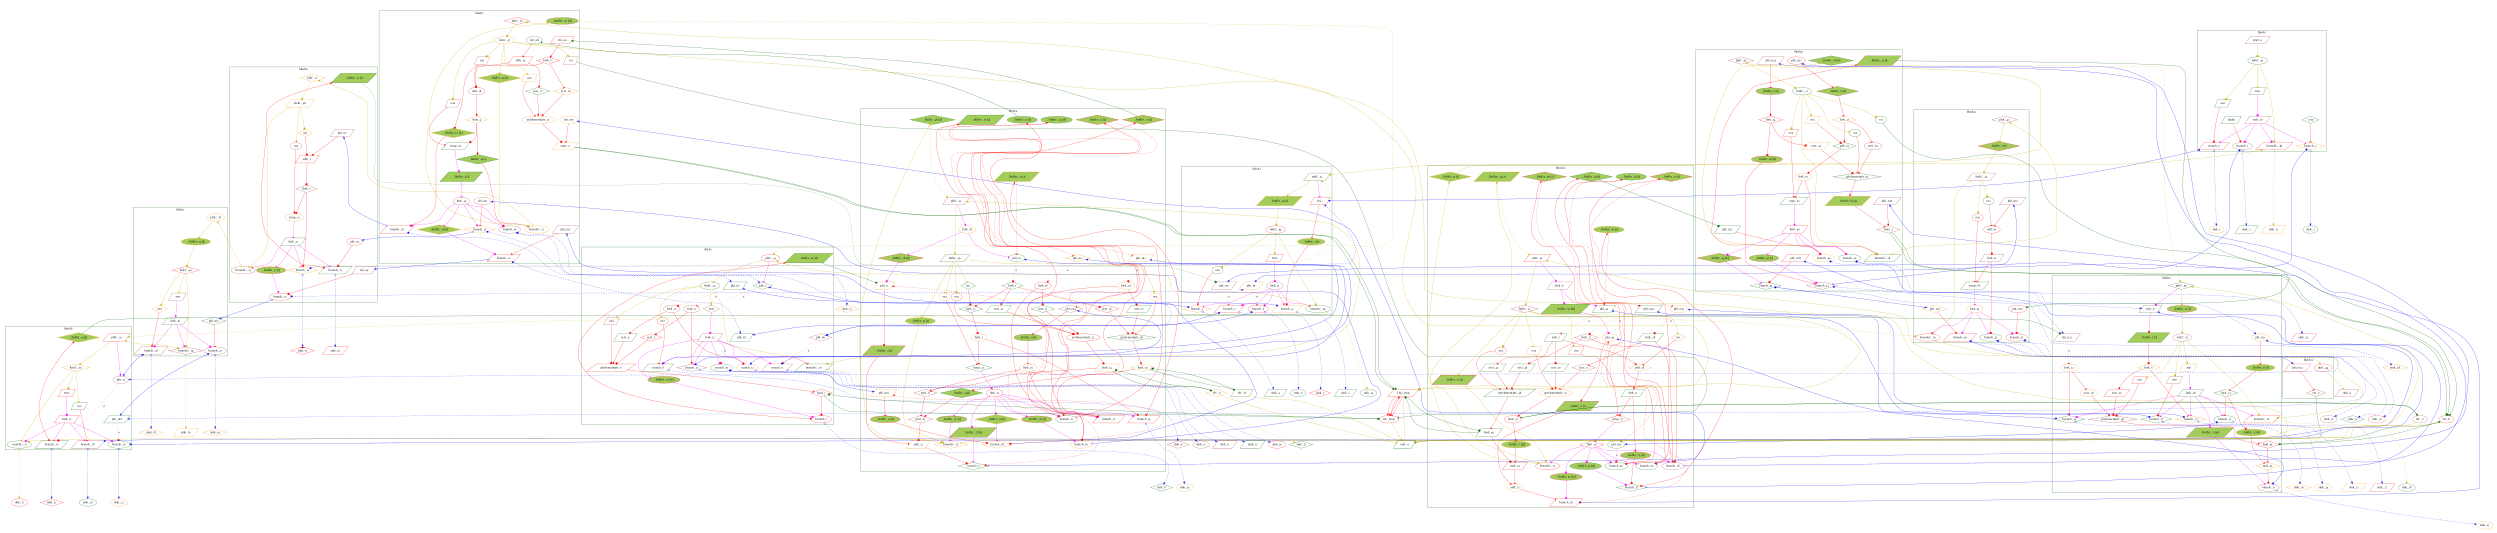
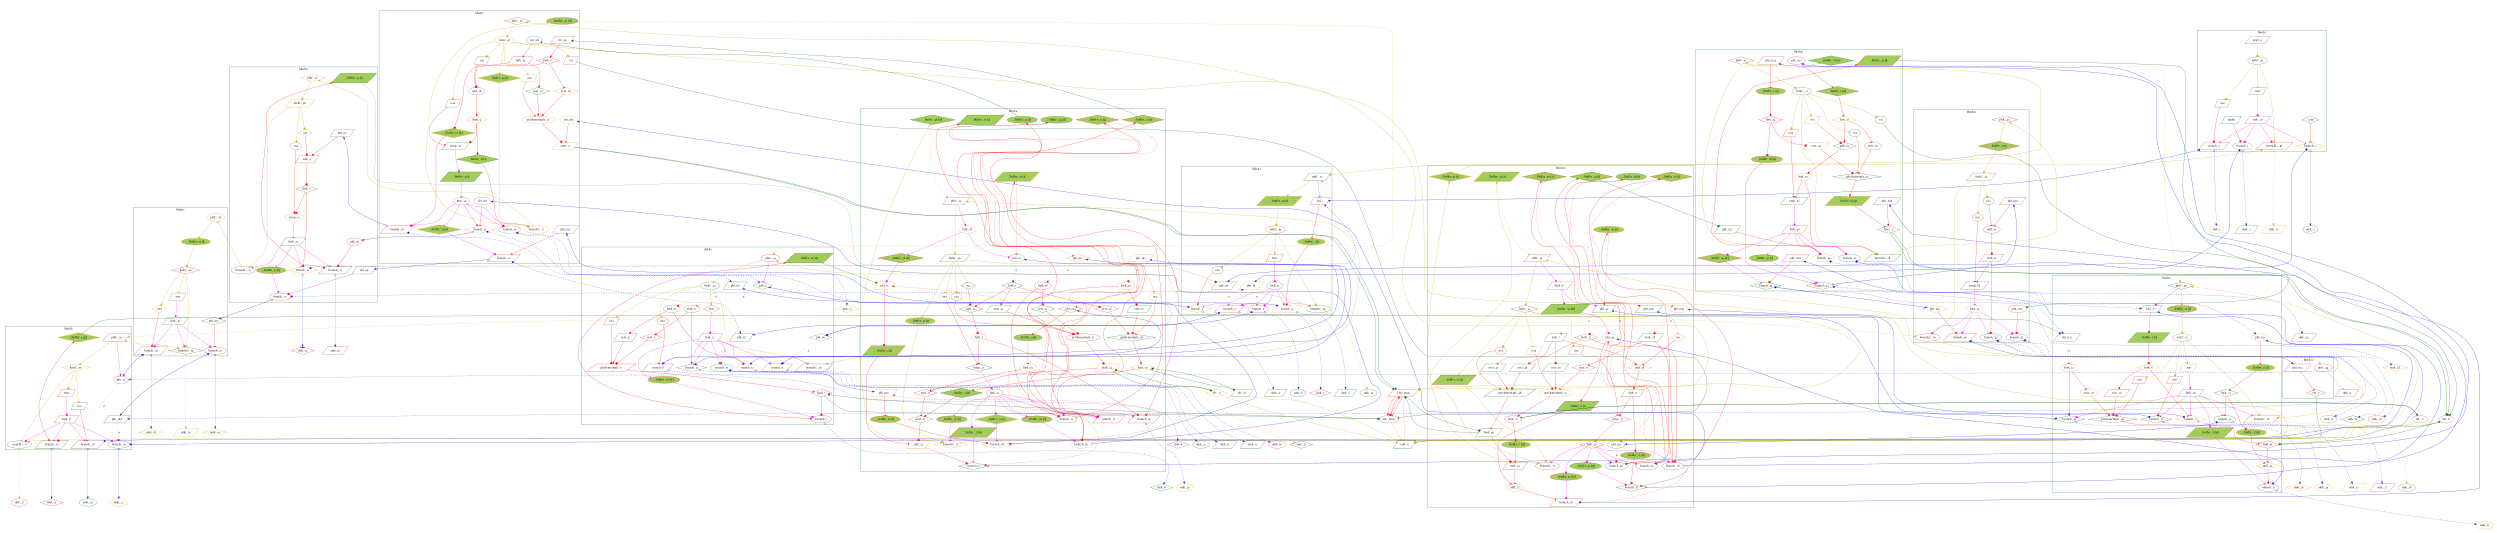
(952, 166) -> none
